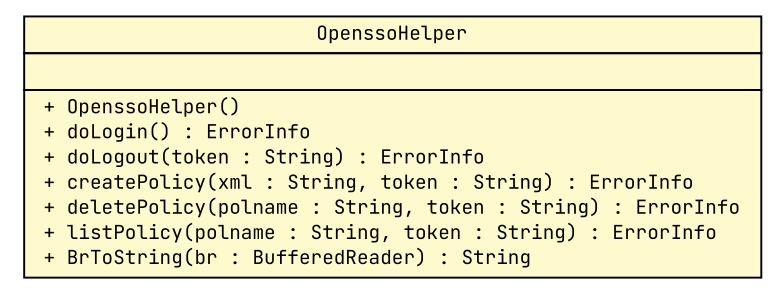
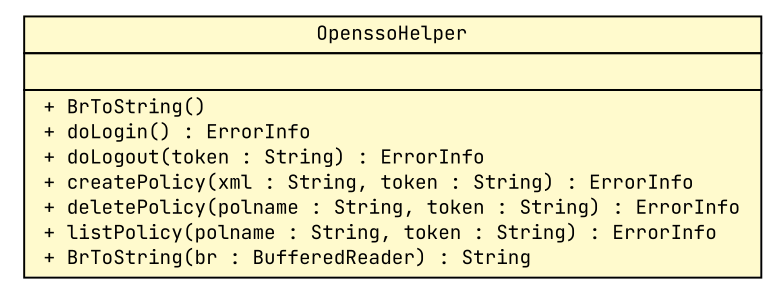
(143, 107) -> (126, 107)
